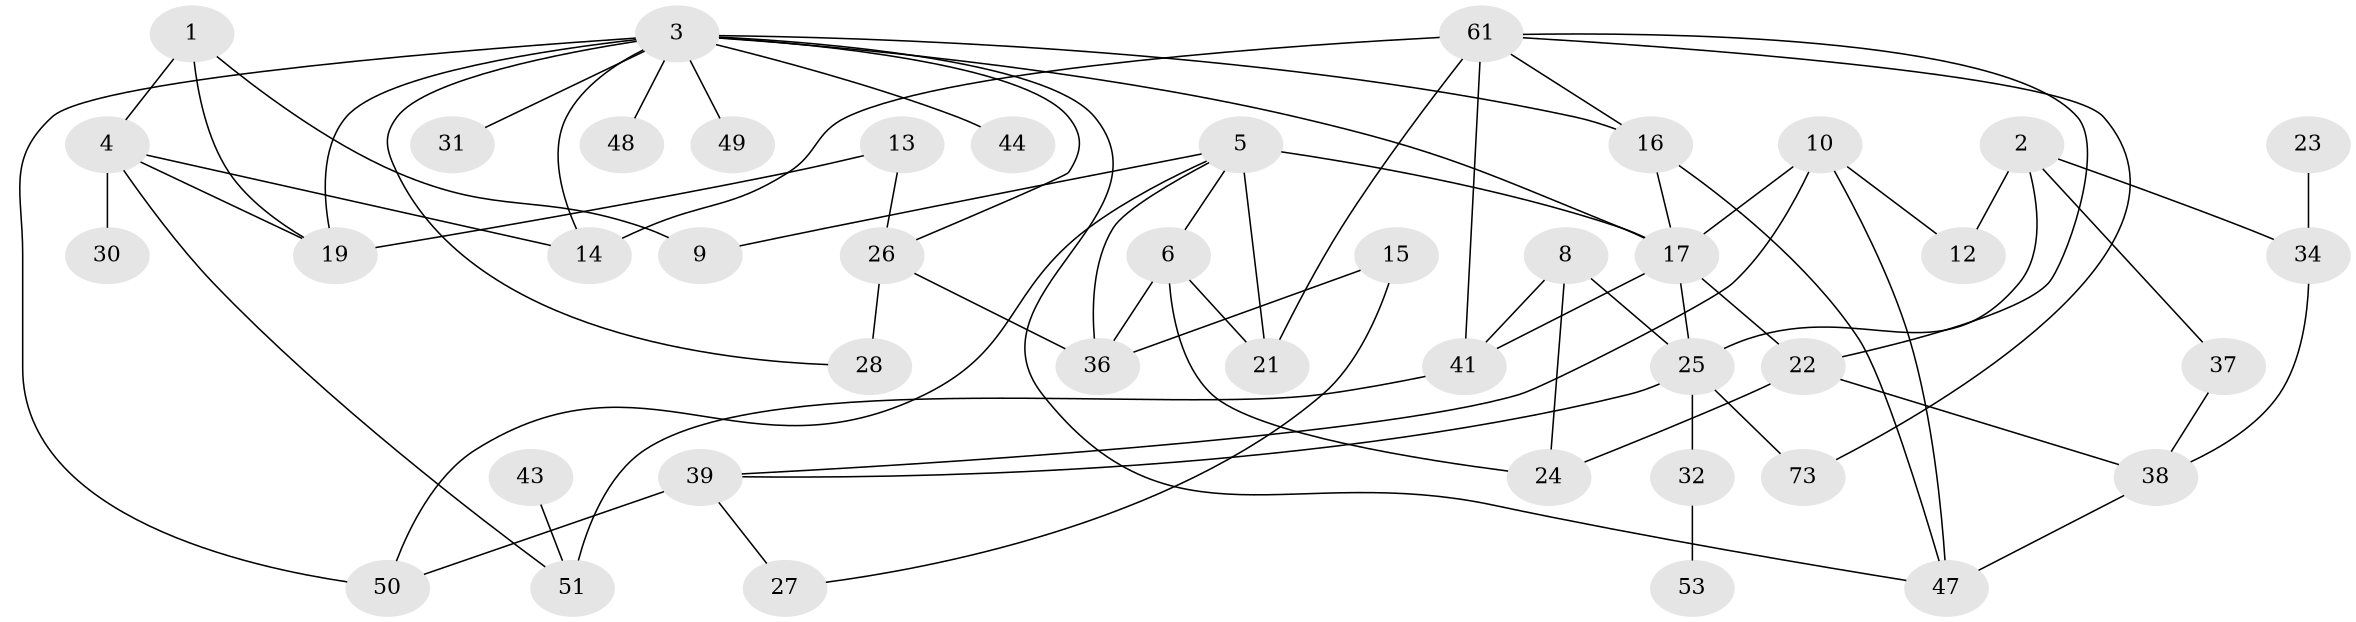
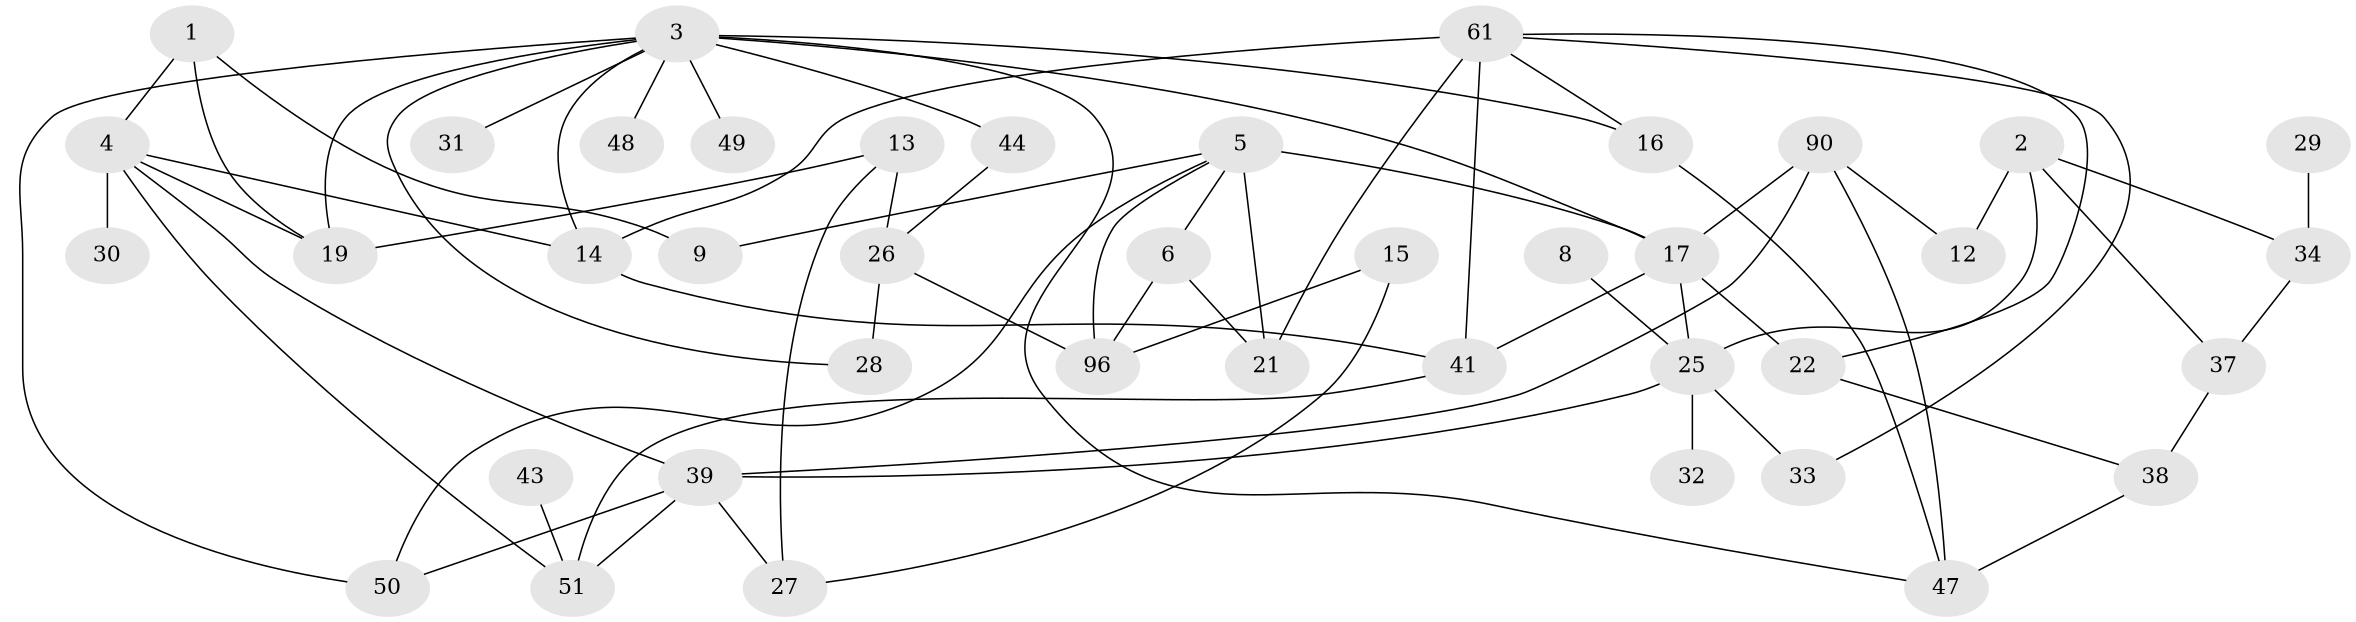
(1023, 89) -> (958, 192)
(1820, 145) -> (1820, 145)
(2308, 145) -> (2308, 145)
(1664, 200) -> none
(1515, 311) -> (1042, 325)
none -> (384, 342)
none -> (791, 352)
(1098, 367) -> (1098, 367)
(2280, 393) -> (2266, 311)
(1549, 477) -> none
(1803, 477) -> (1803, 477)
none -> (636, 533)
(1692, 588) -> none
